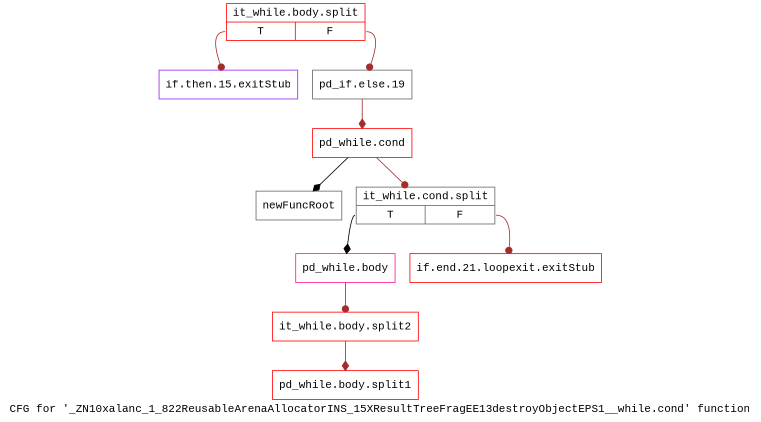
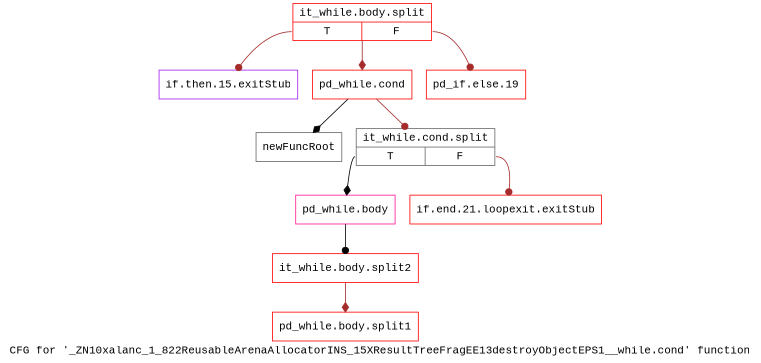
(362, 85) -> (476, 85)
(362, 109) -> (362, 50)
(345, 294) -> (345, 236)
